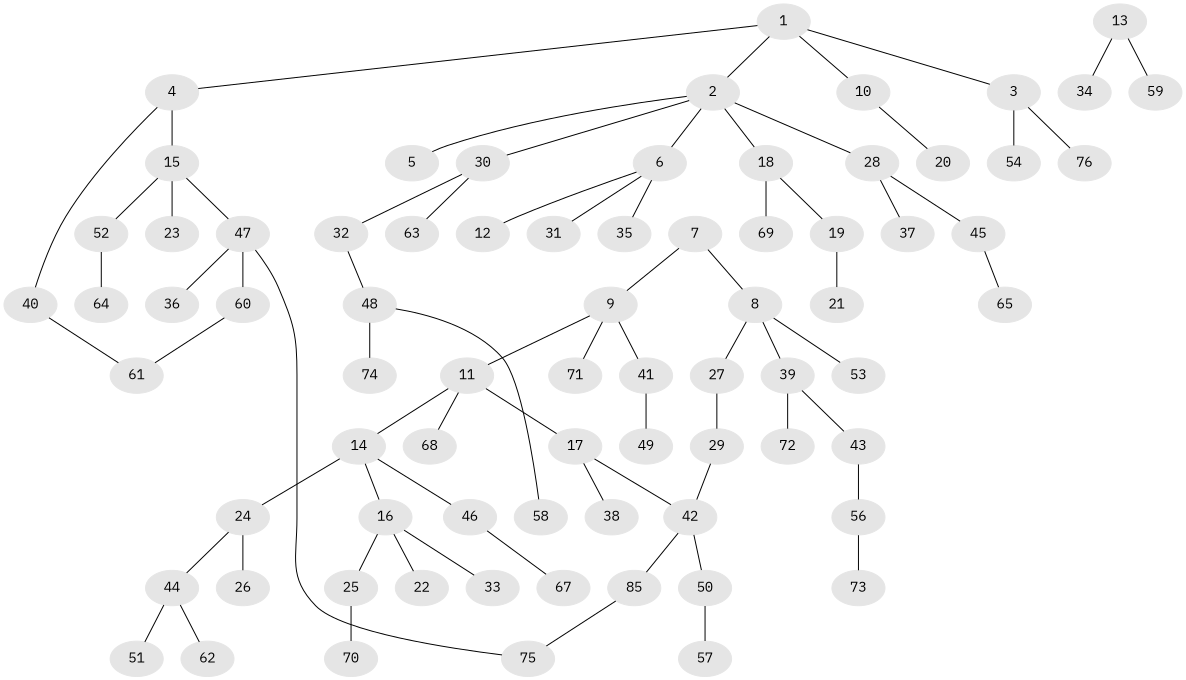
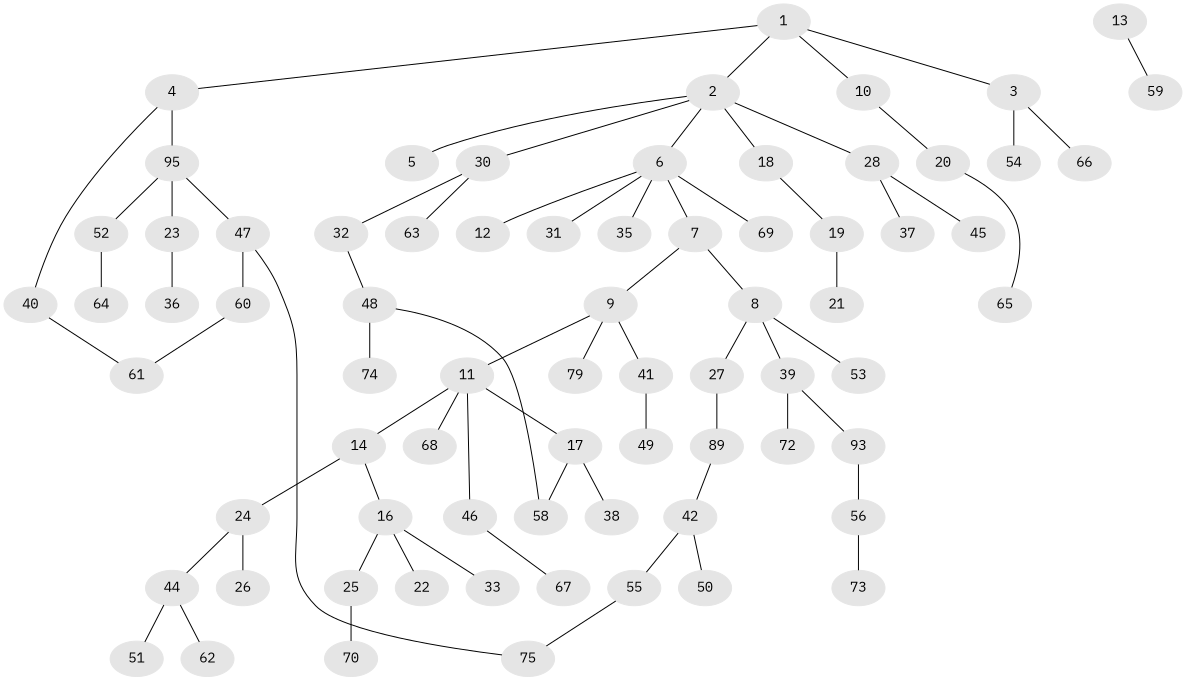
(1085, 92) -> none
(172, 163) -> (172, 163)
(1085, 163) -> (1085, 163)
none -> (678, 199)
(766, 199) -> (713, 199)
(208, 269) -> (172, 270)
(992, 269) -> (1015, 219)
(575, 376) -> (575, 376)
(717, 446) -> (717, 446)
(858, 446) -> (858, 446)
(414, 482) -> (469, 446)
(633, 482) -> (558, 482)
(634, 588) -> (634, 588)
(705, 659) -> none
